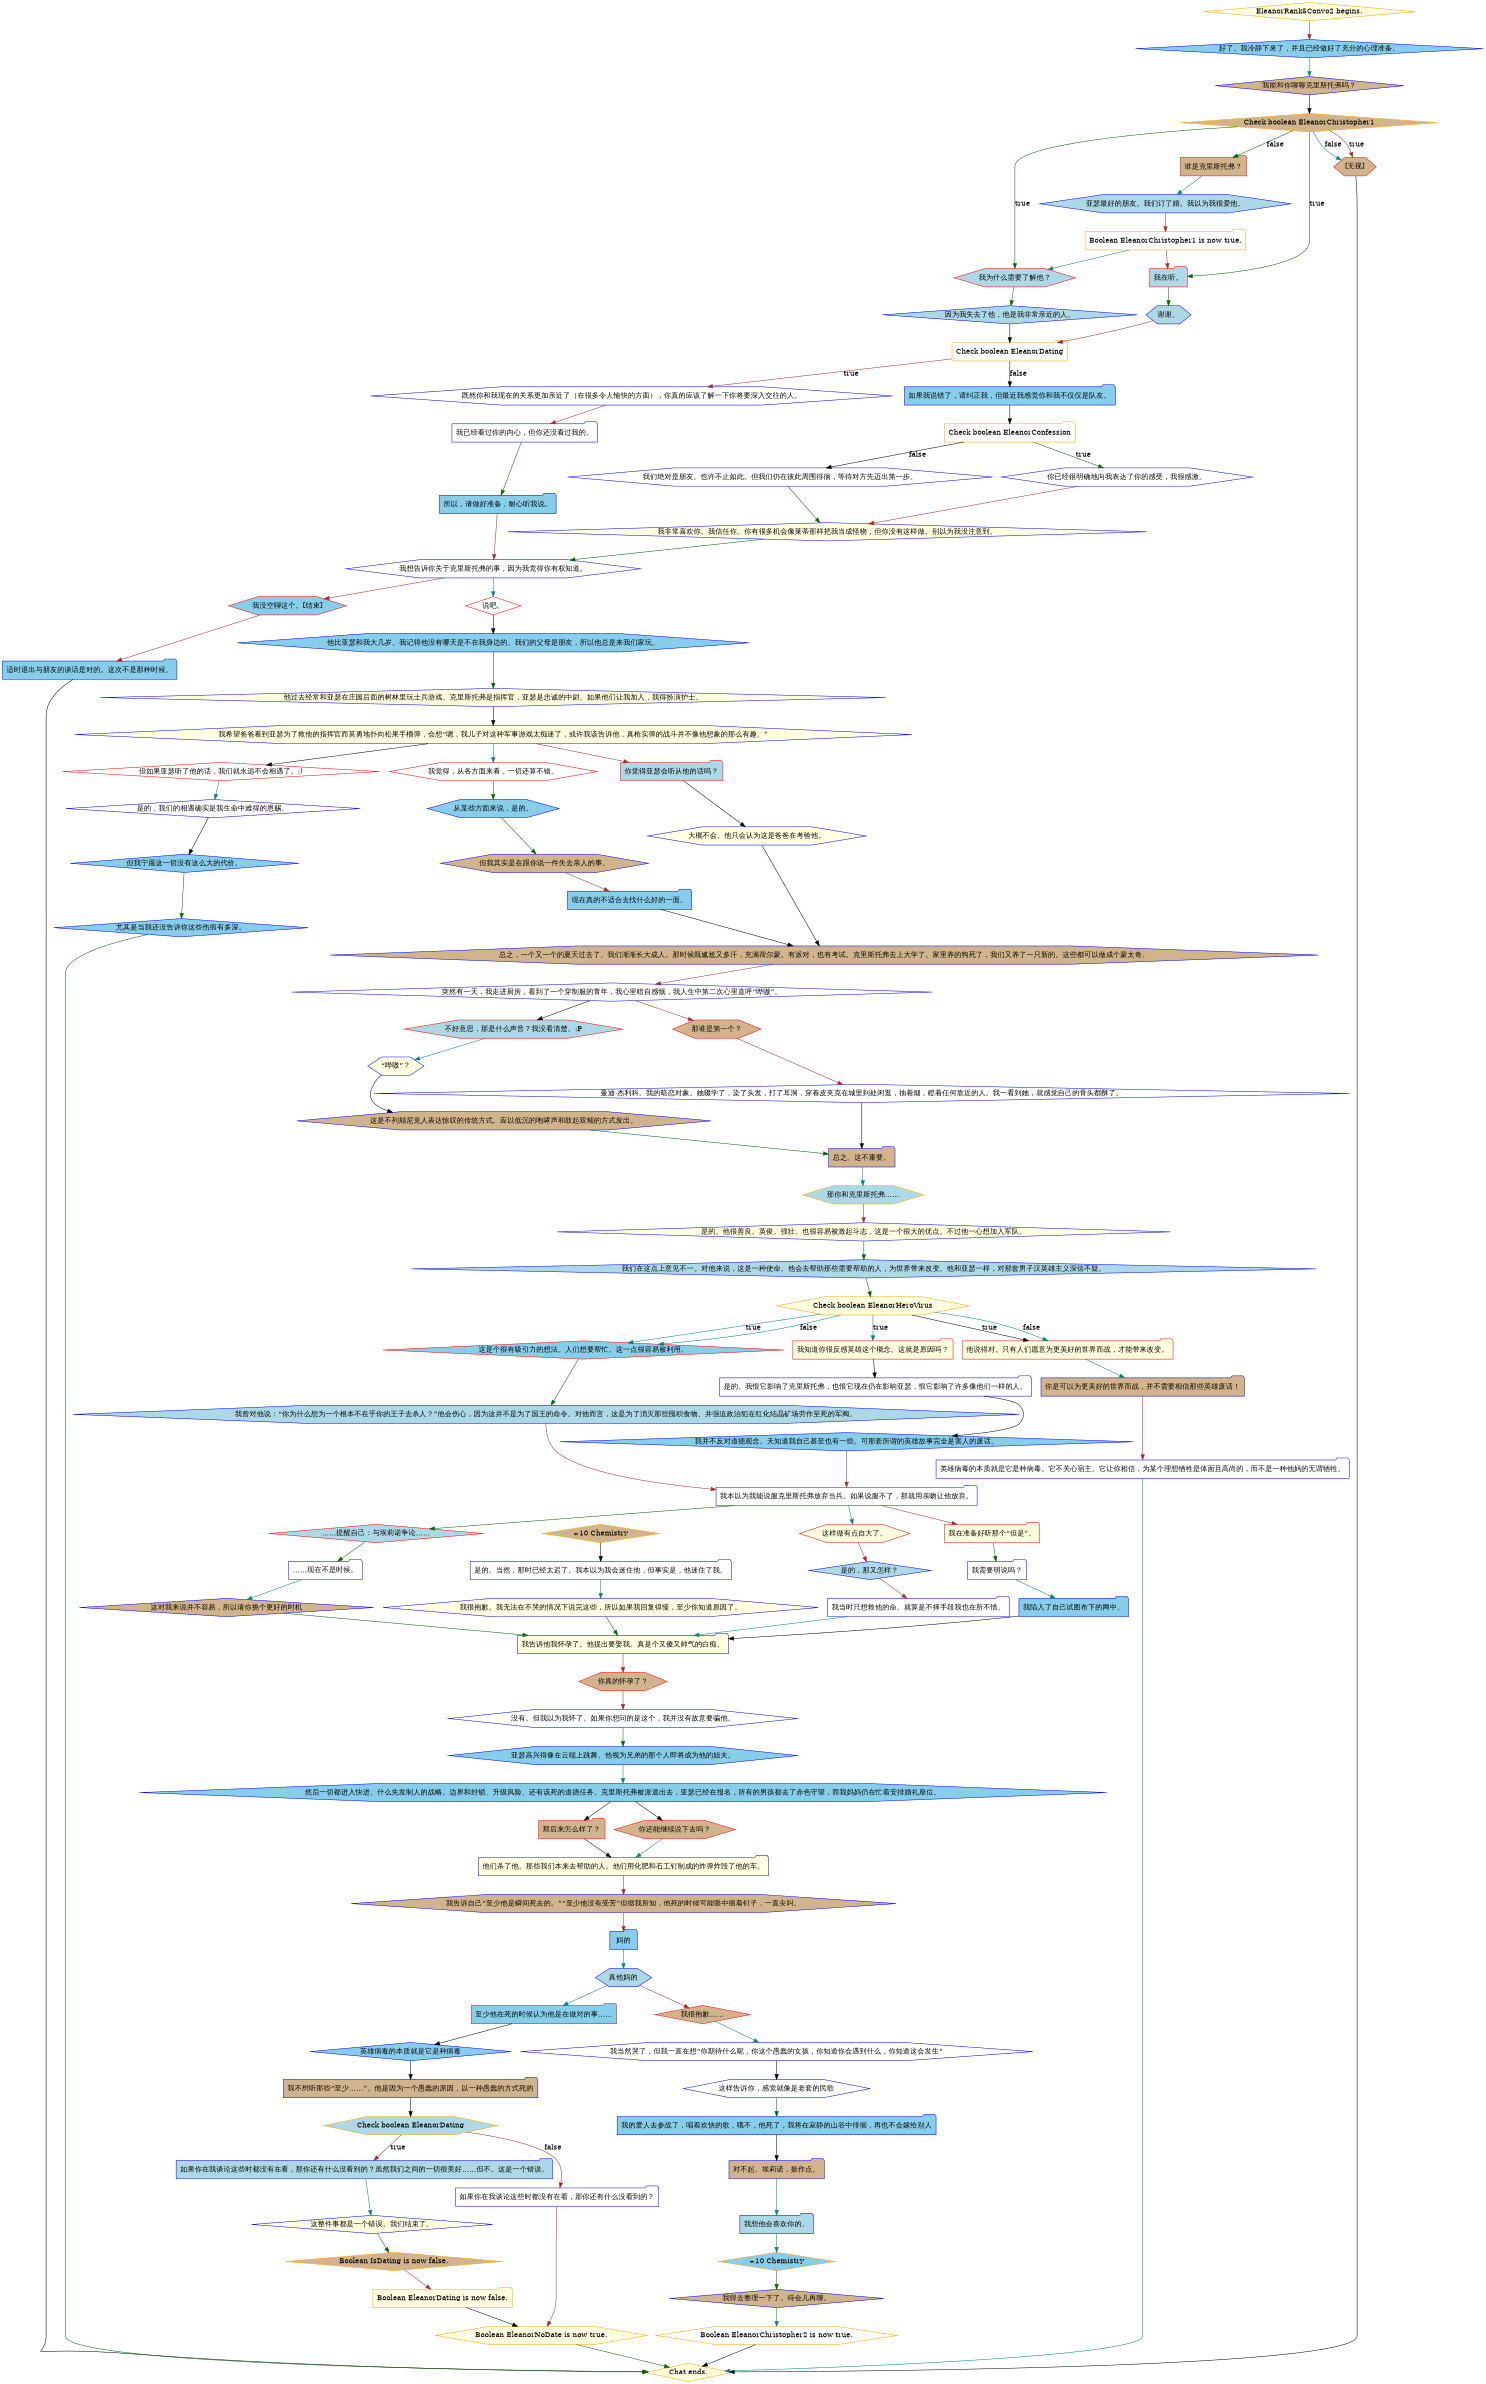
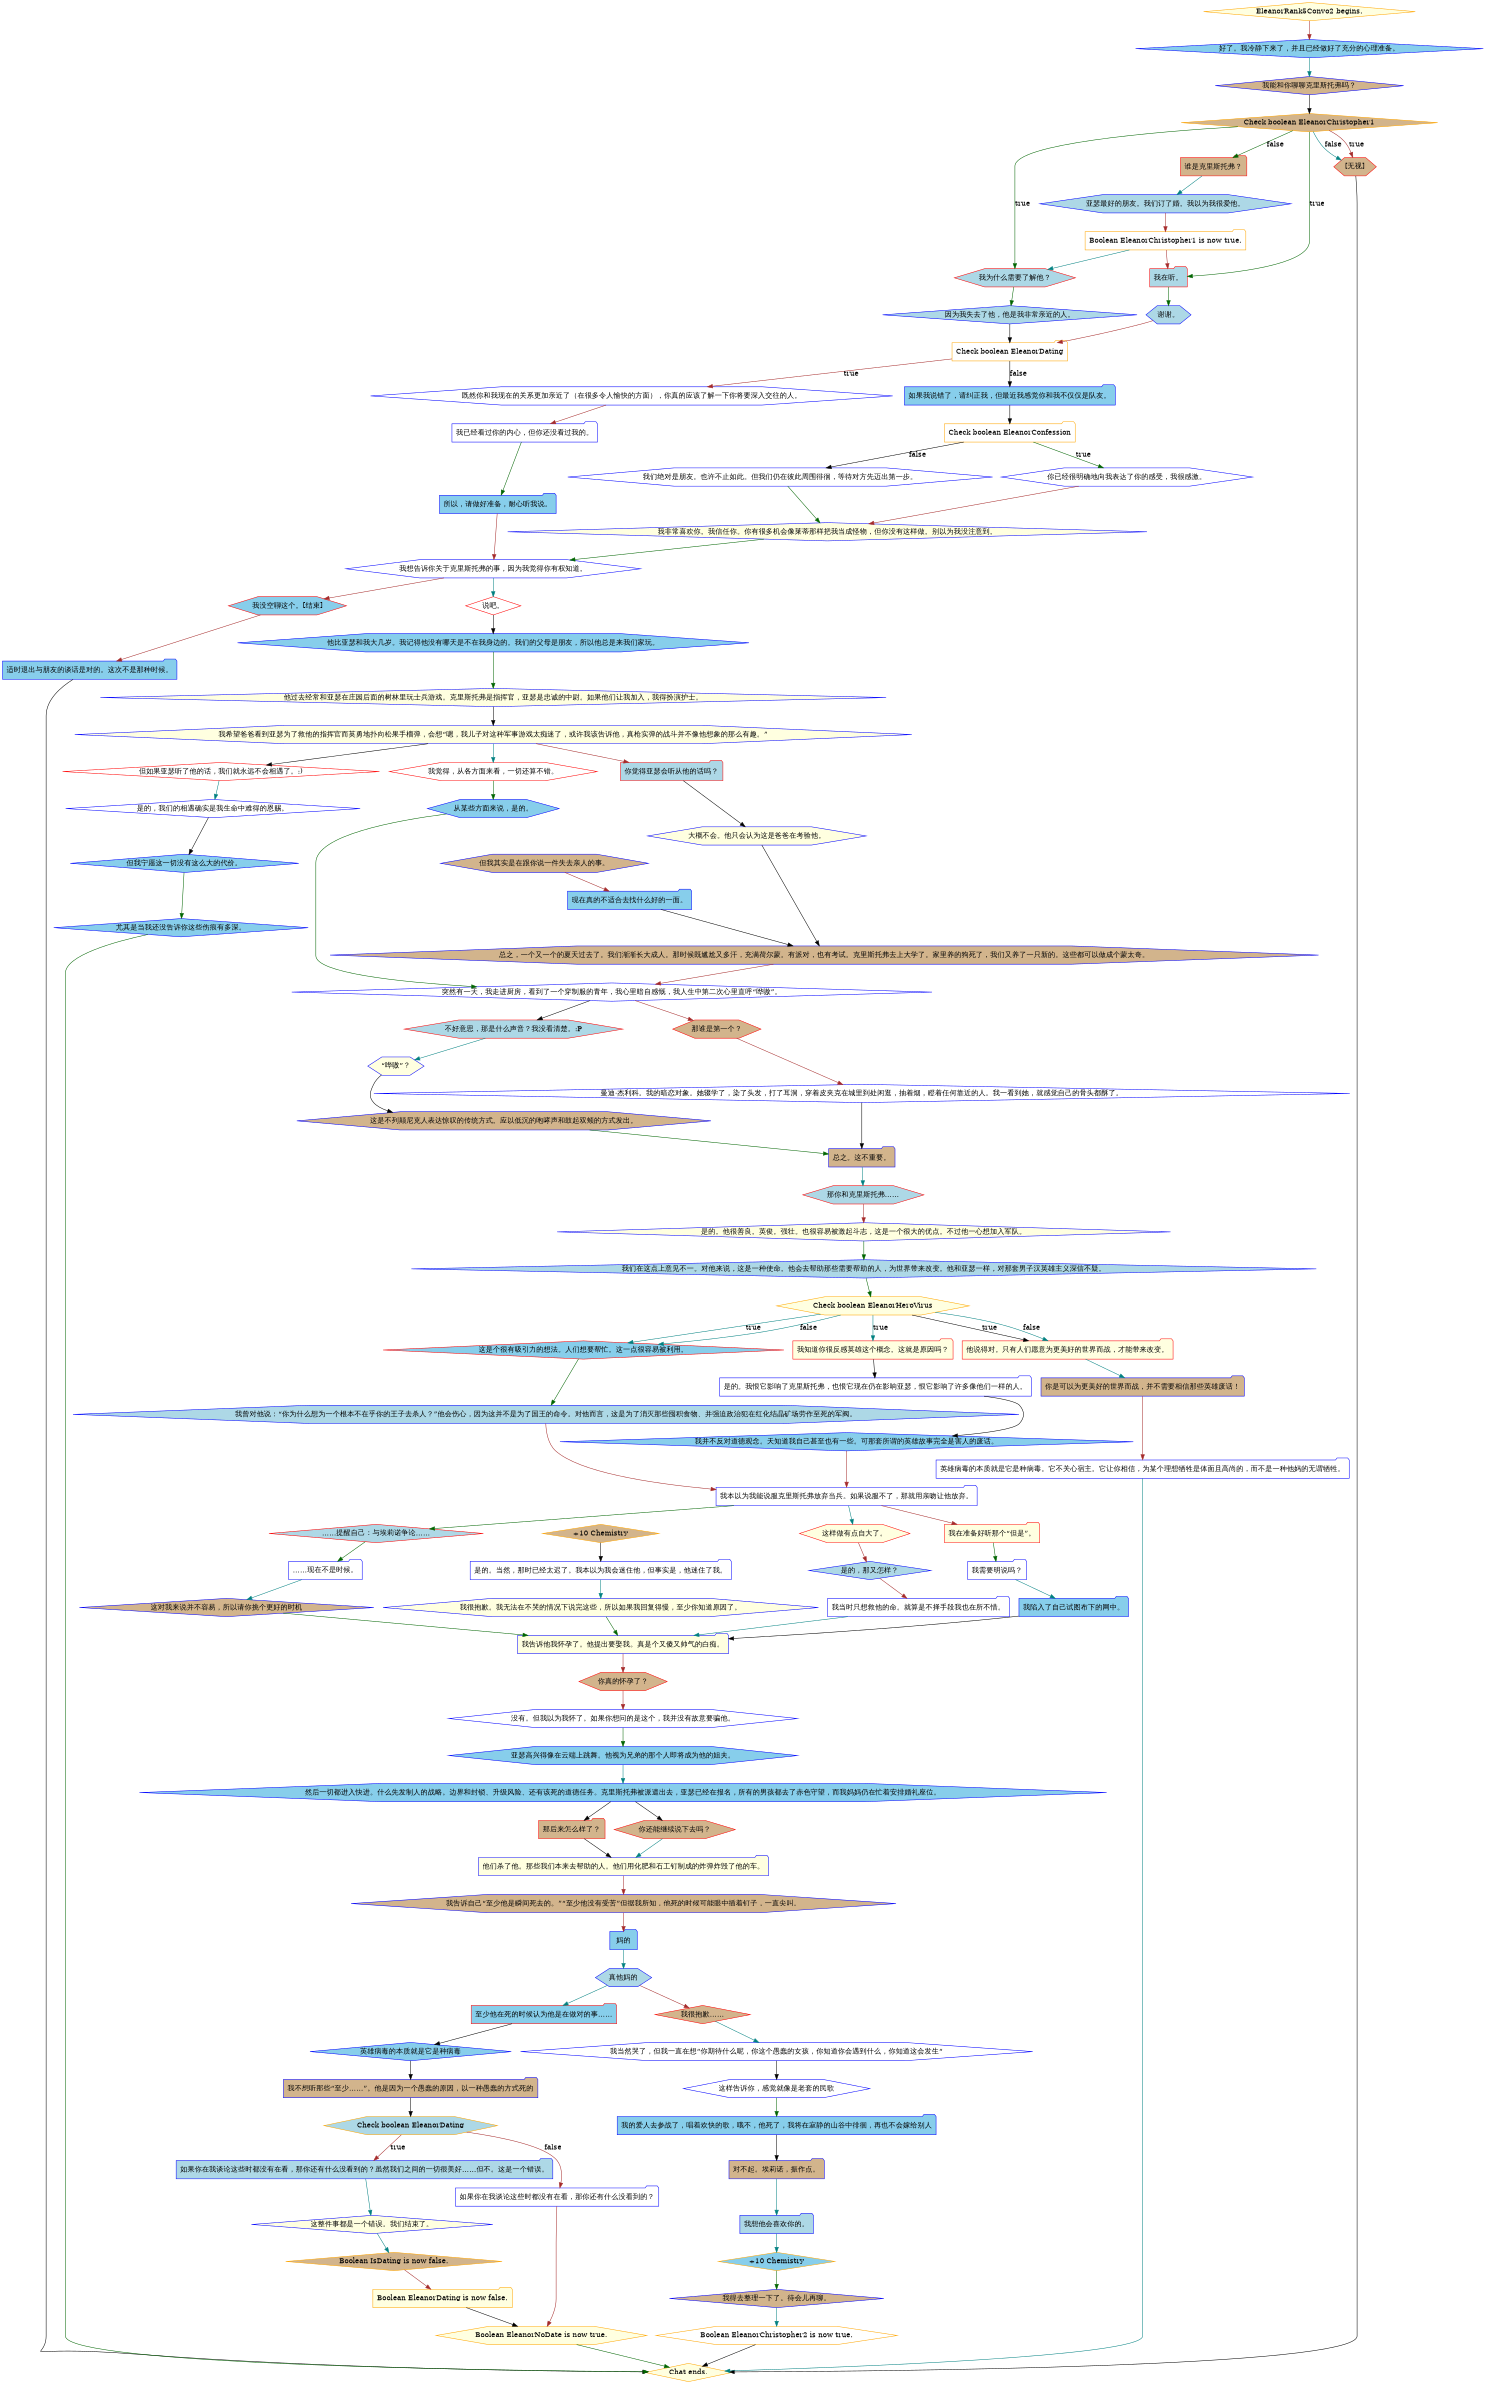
(517, 834) -> (316, 917)
(863, 1195) -> (863, 1195)
(382, 2241) -> (382, 2241)
